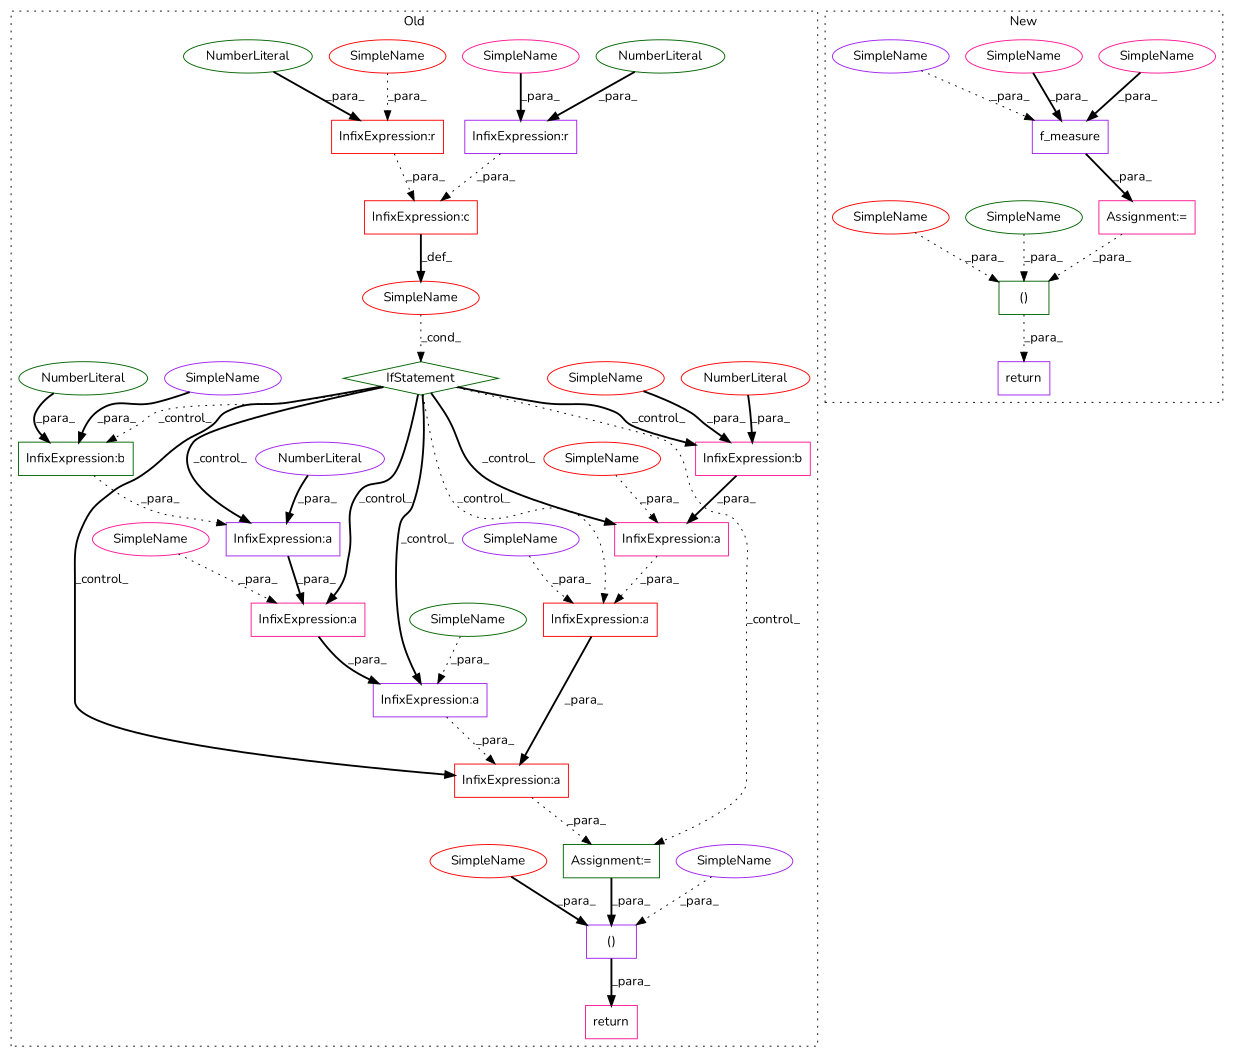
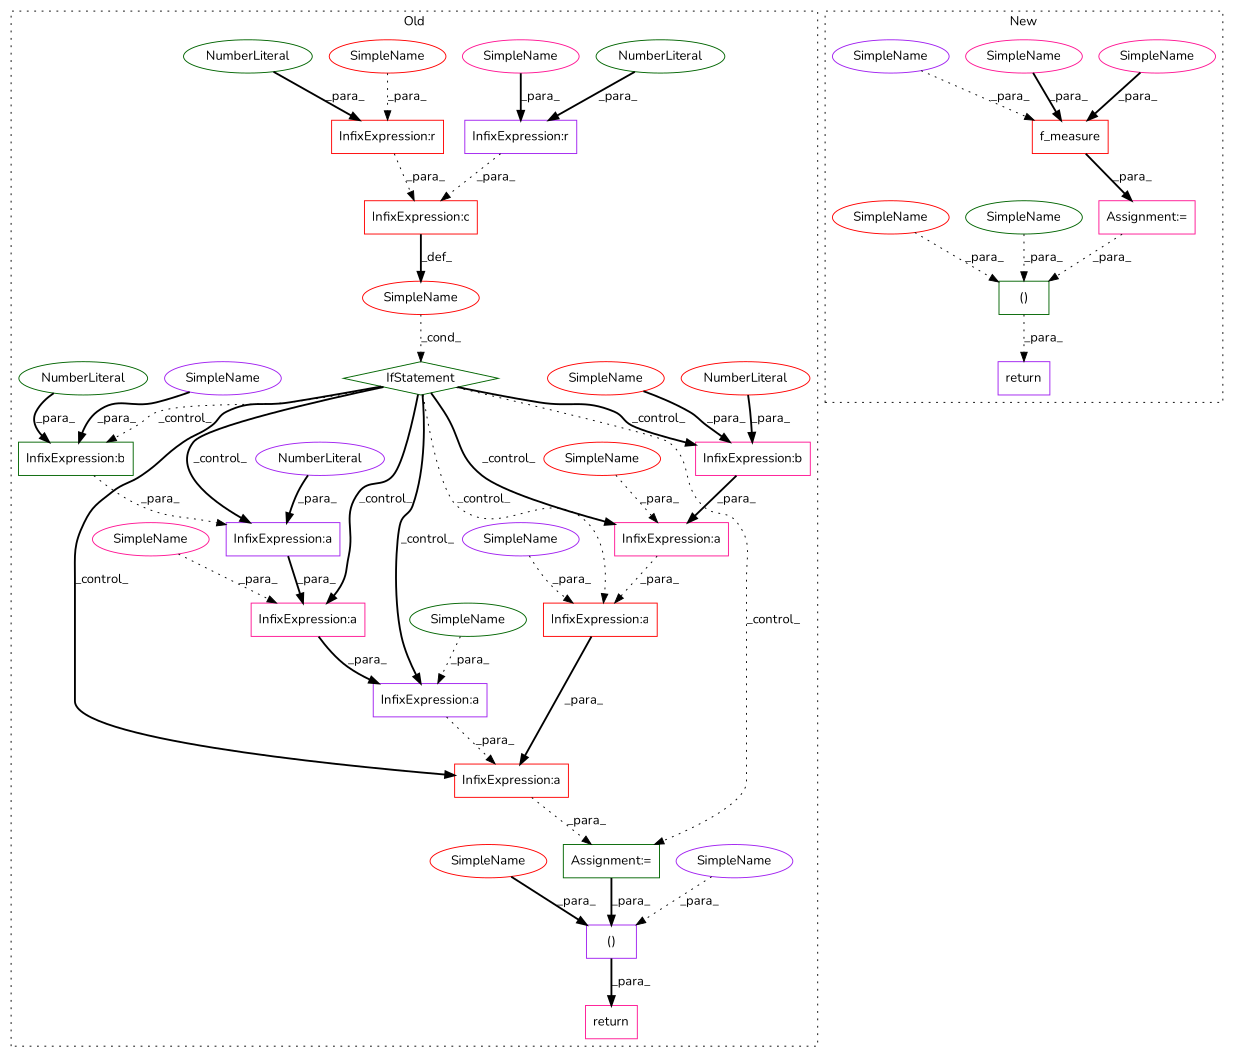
(1070, 137) -> (1070, 137)
